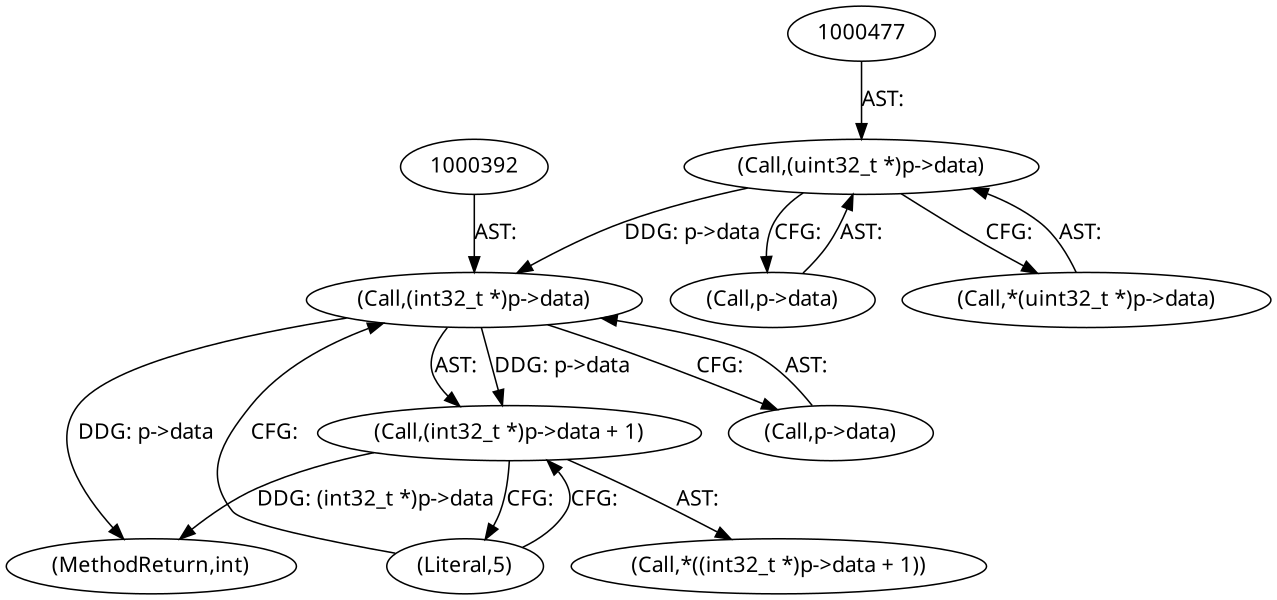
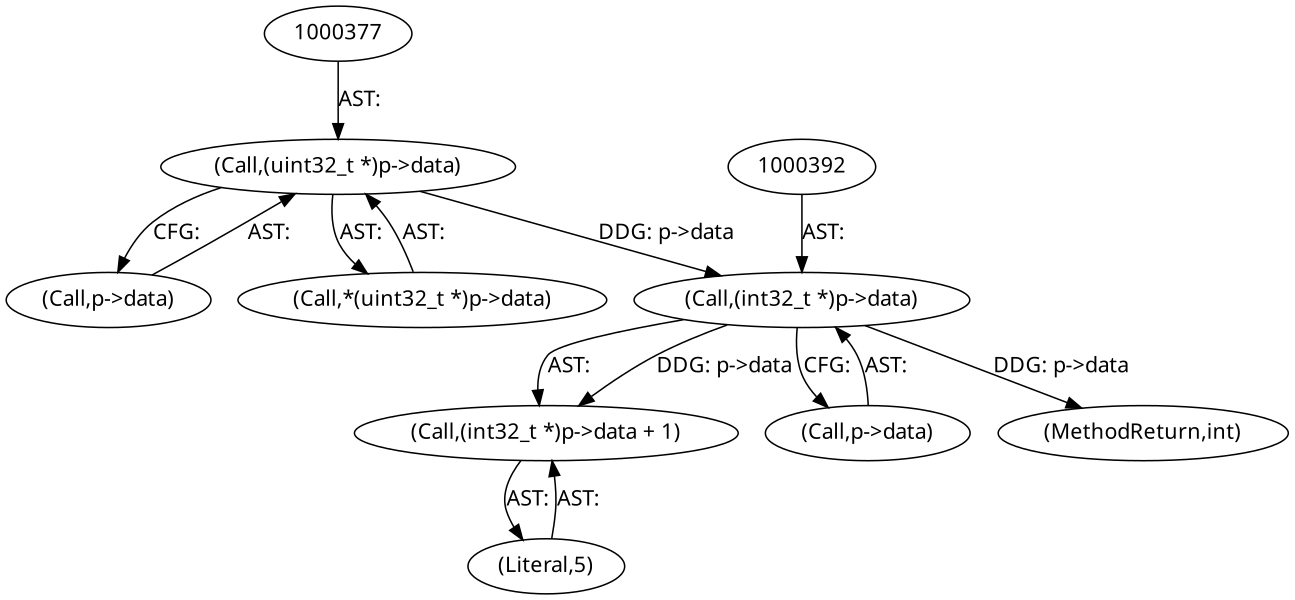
(862, 34) -> (338, 34)
(1012, 233) -> (364, 233)
(218, 469) -> none
(278, 480) -> none
(533, 500) -> (531, 500)
(598, 500) -> (582, 500)
(779, 566) -> none
